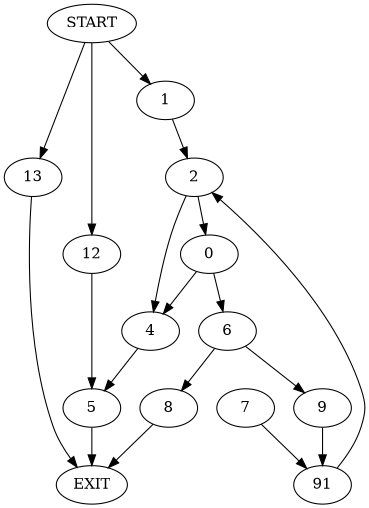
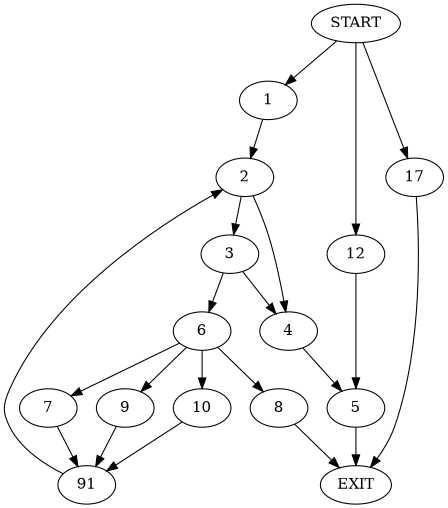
(33, 177) -> (415, 177)
(209, 254) -> (230, 254)
none -> (130, 367)
none -> (202, 408)
